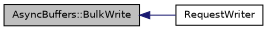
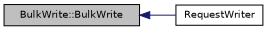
(72, 15) -> (72, 15)
